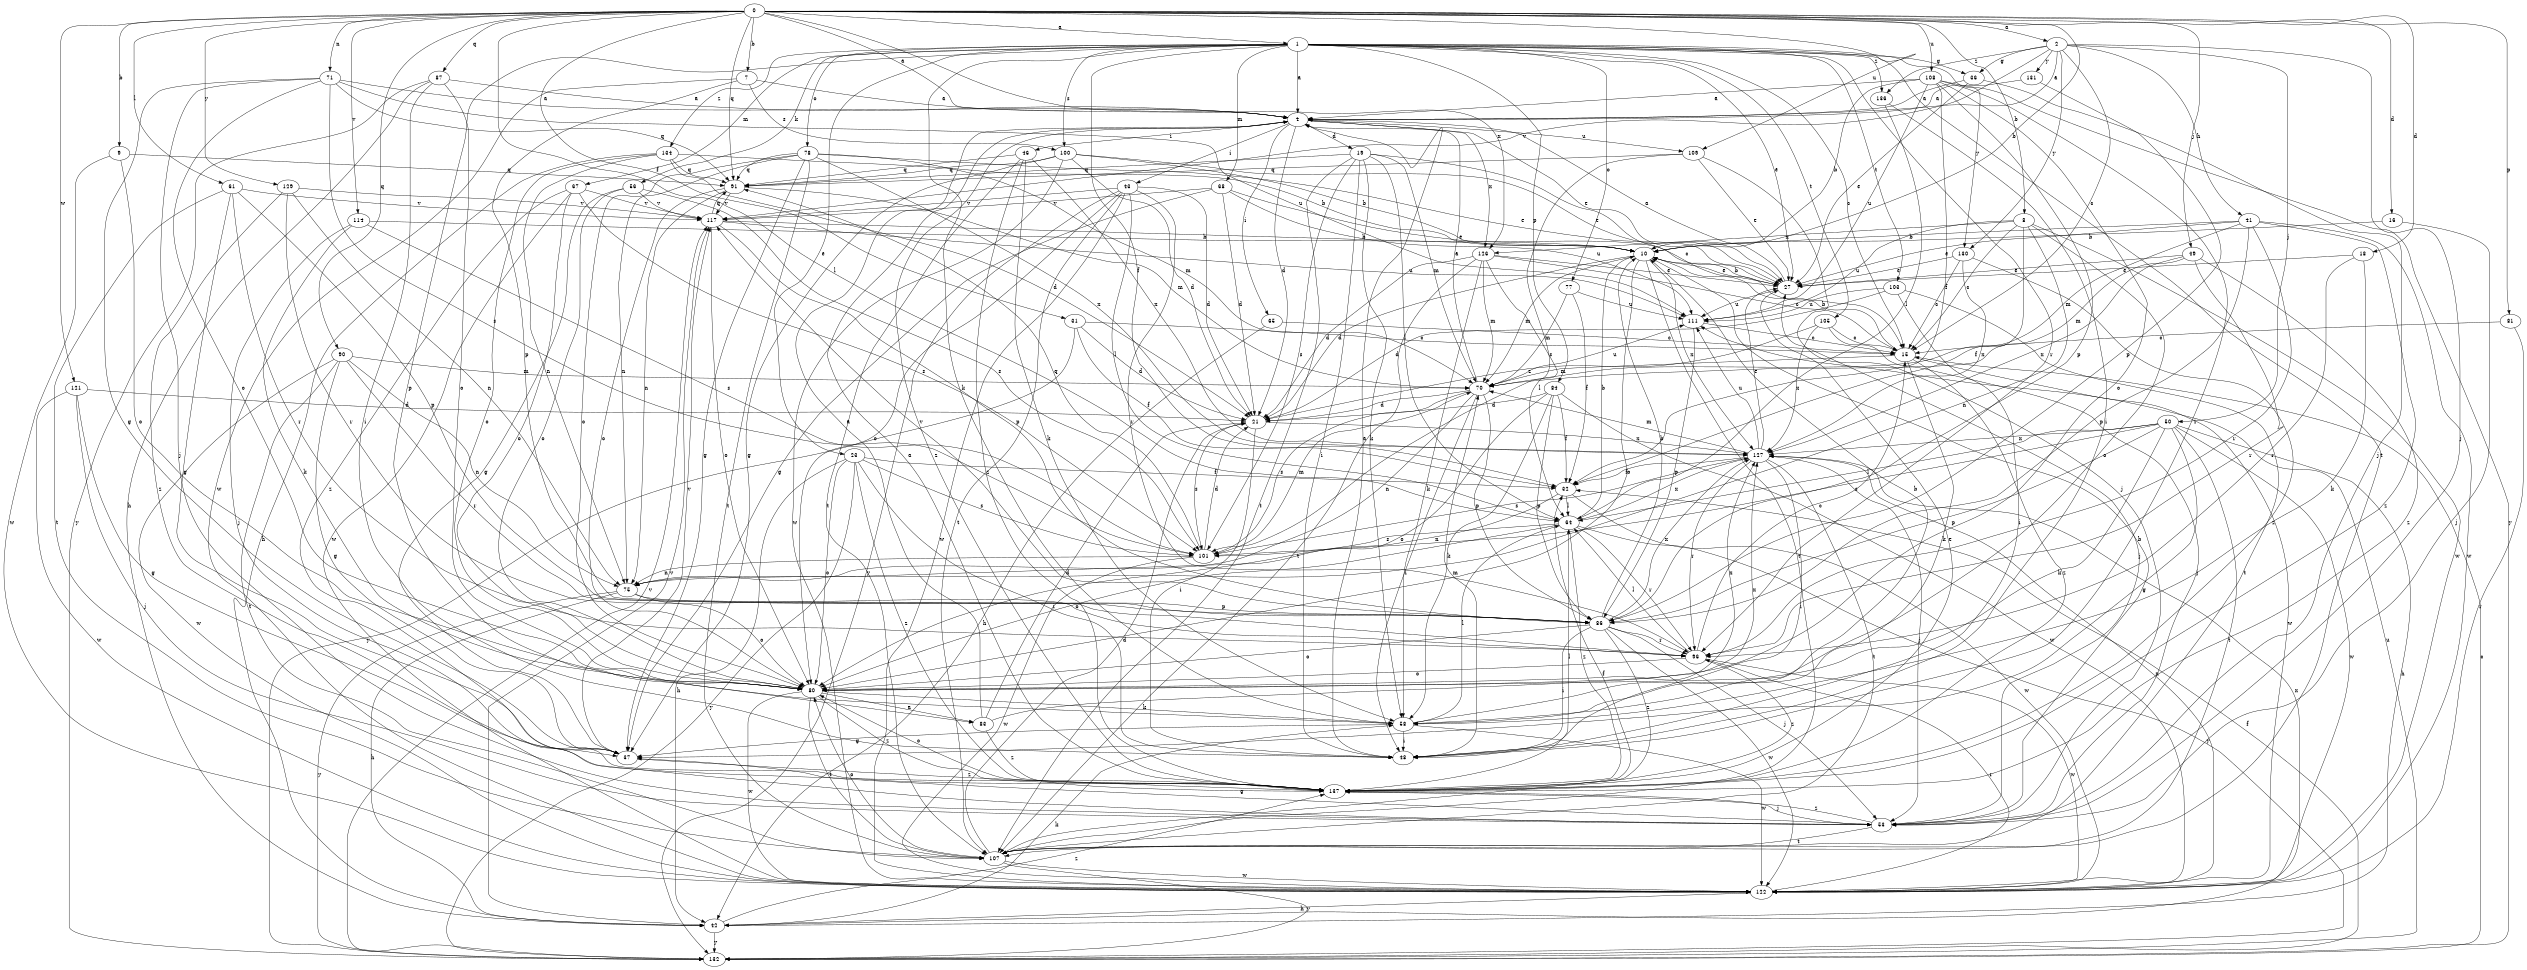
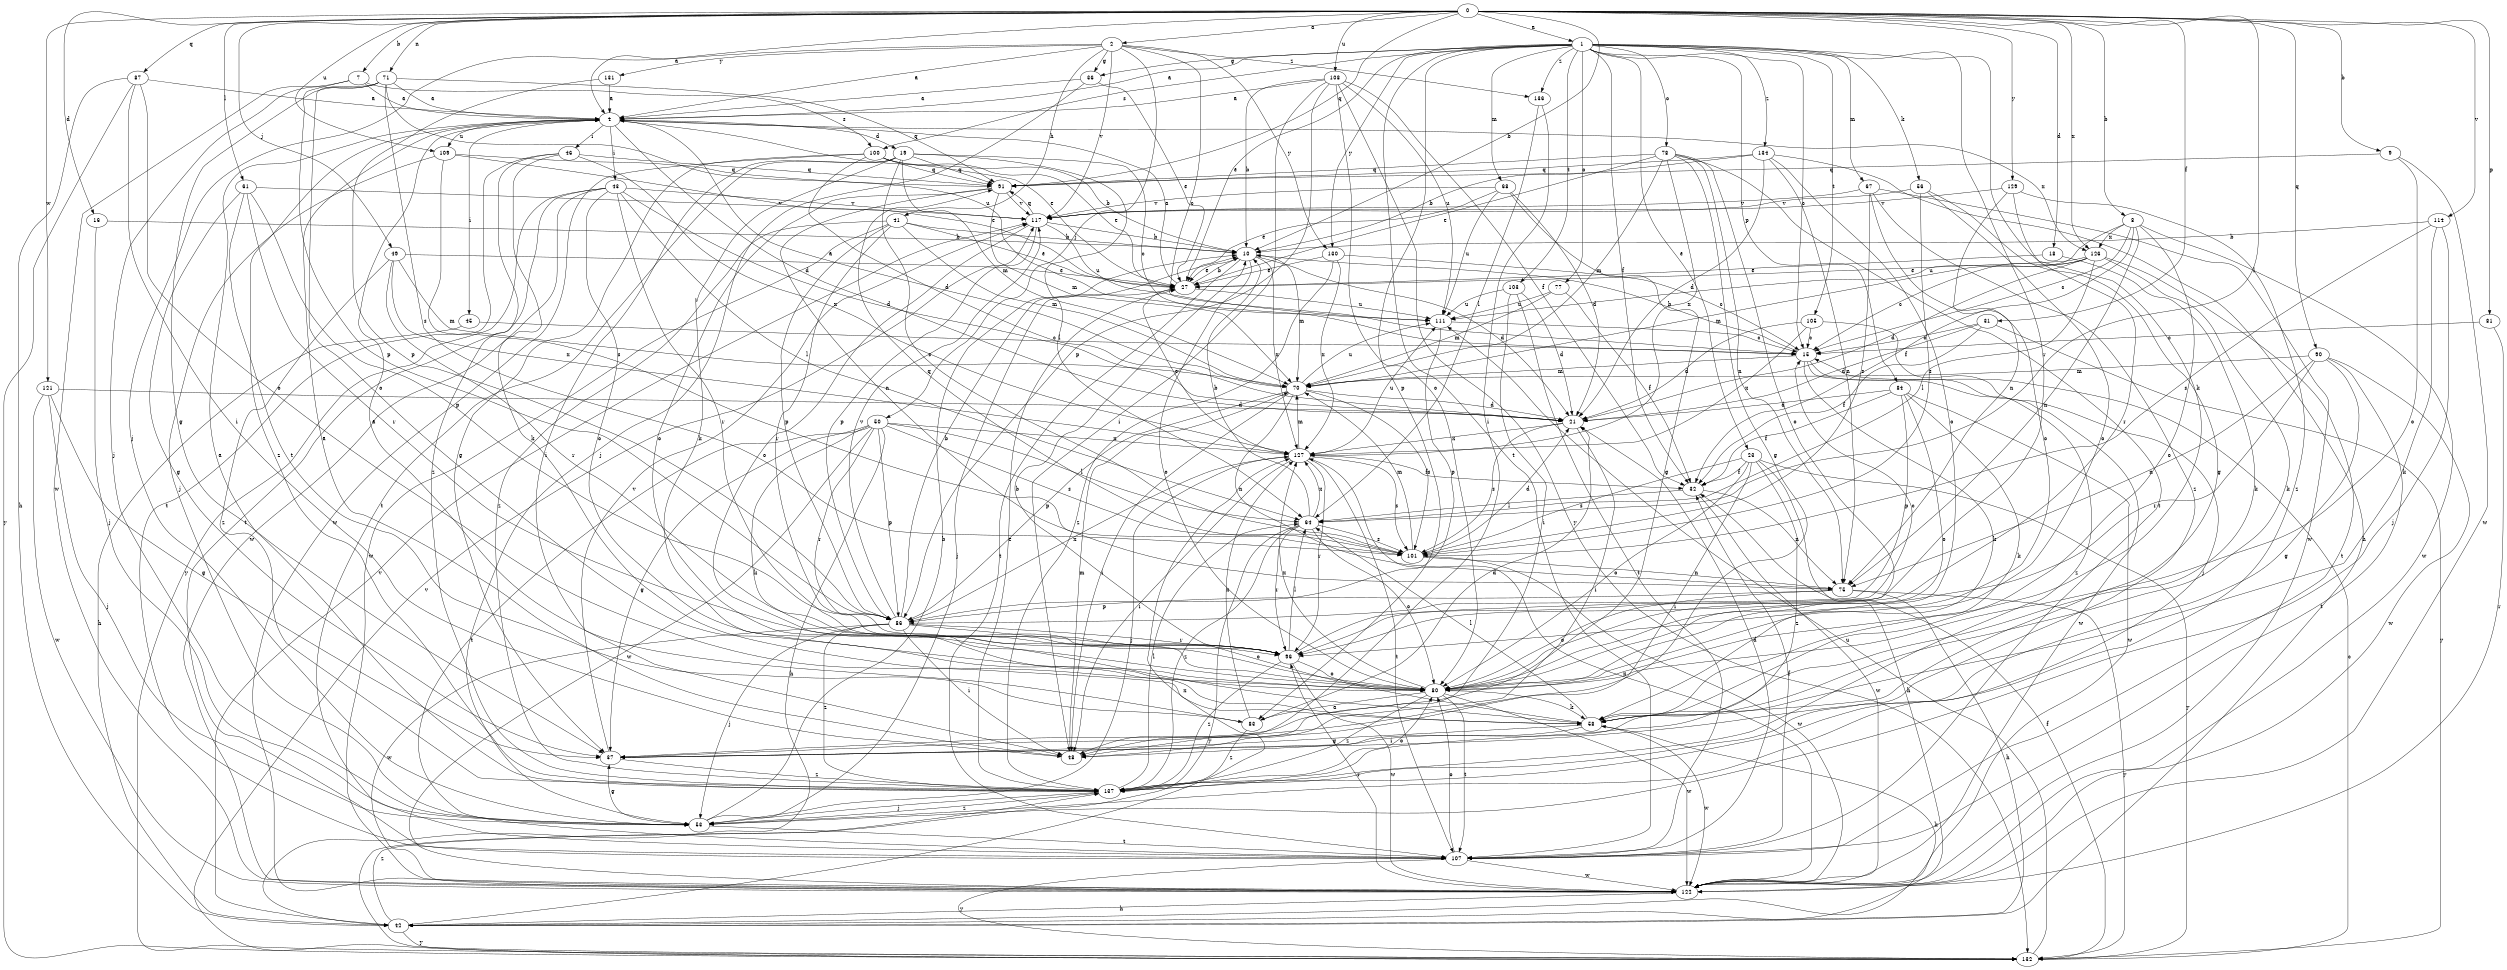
(1272, 321) -> (469, 321)
(1530, 372) -> (1687, 372)
(2119, 573) -> (887, 631)
(282, 720) -> (565, 639)
